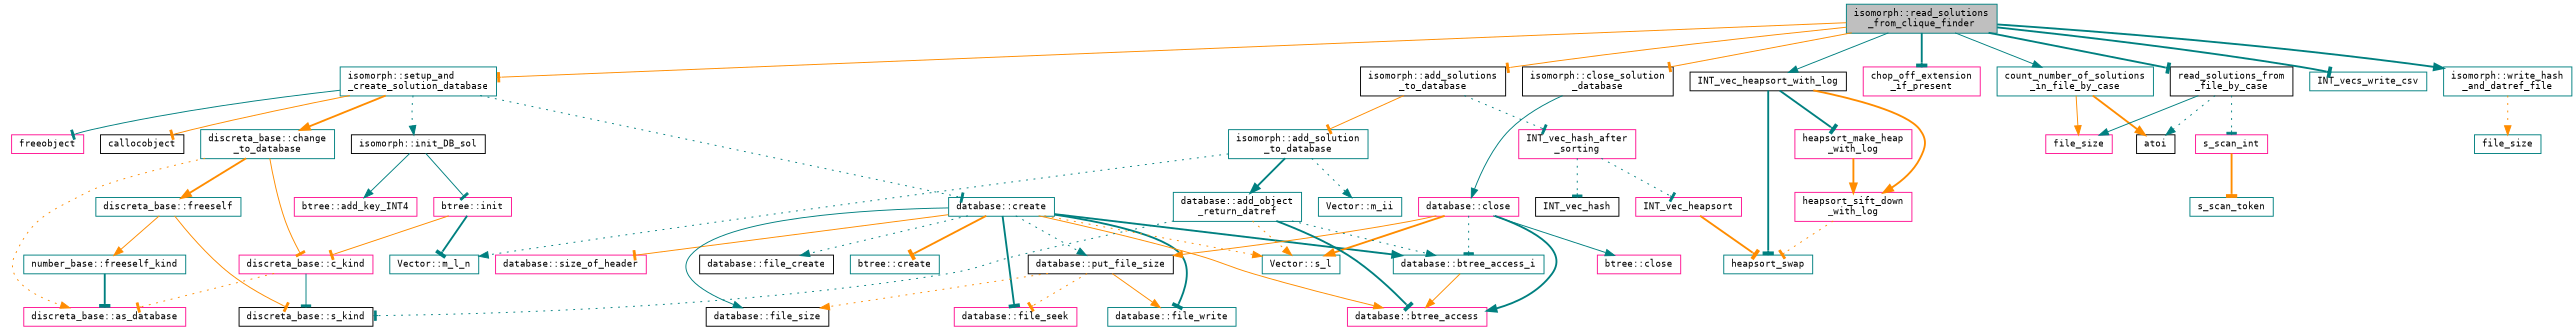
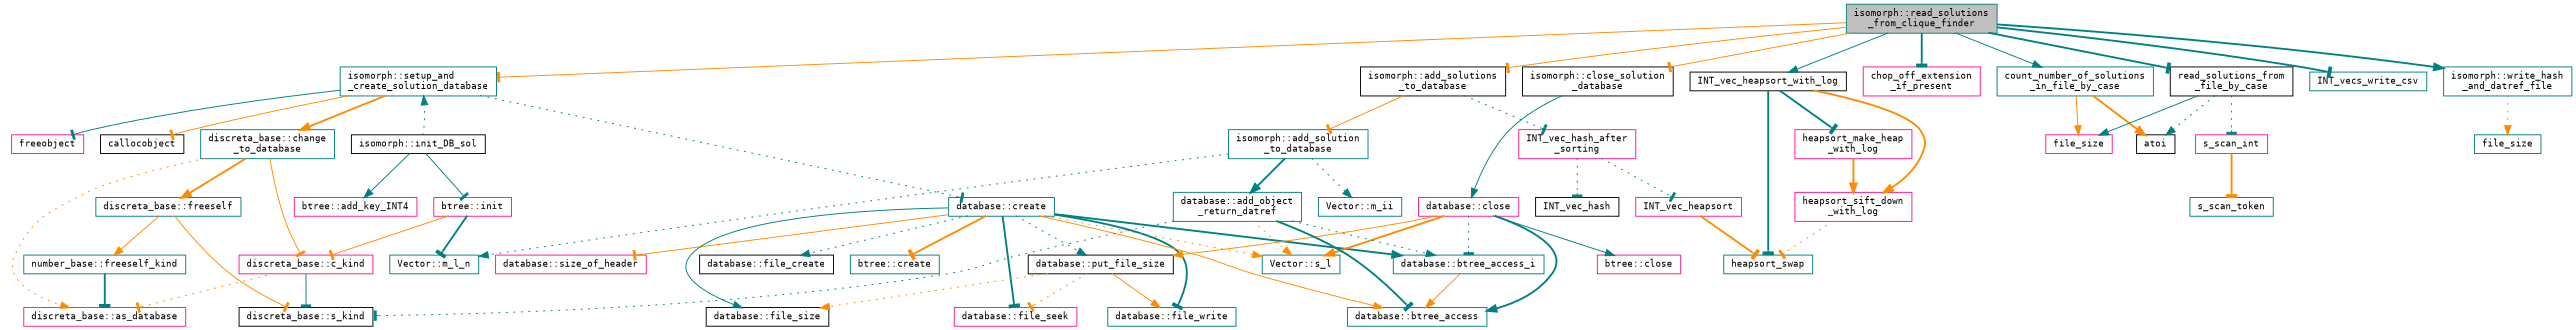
(412, 111) -> (424, 120)
(1417, 317) -> (1417, 317)
